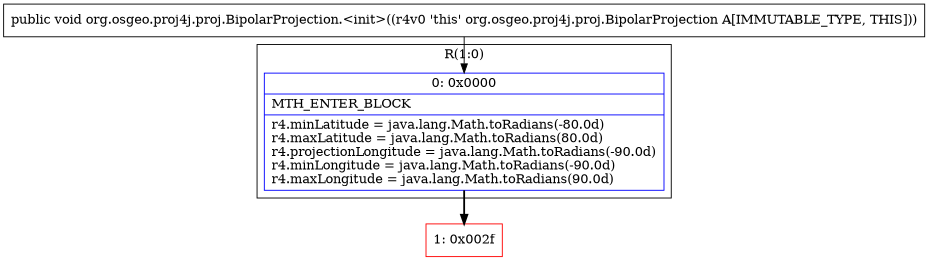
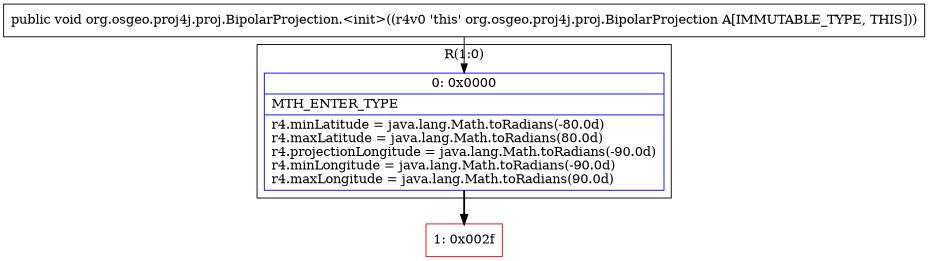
(342, 104) -> (335, 104)
